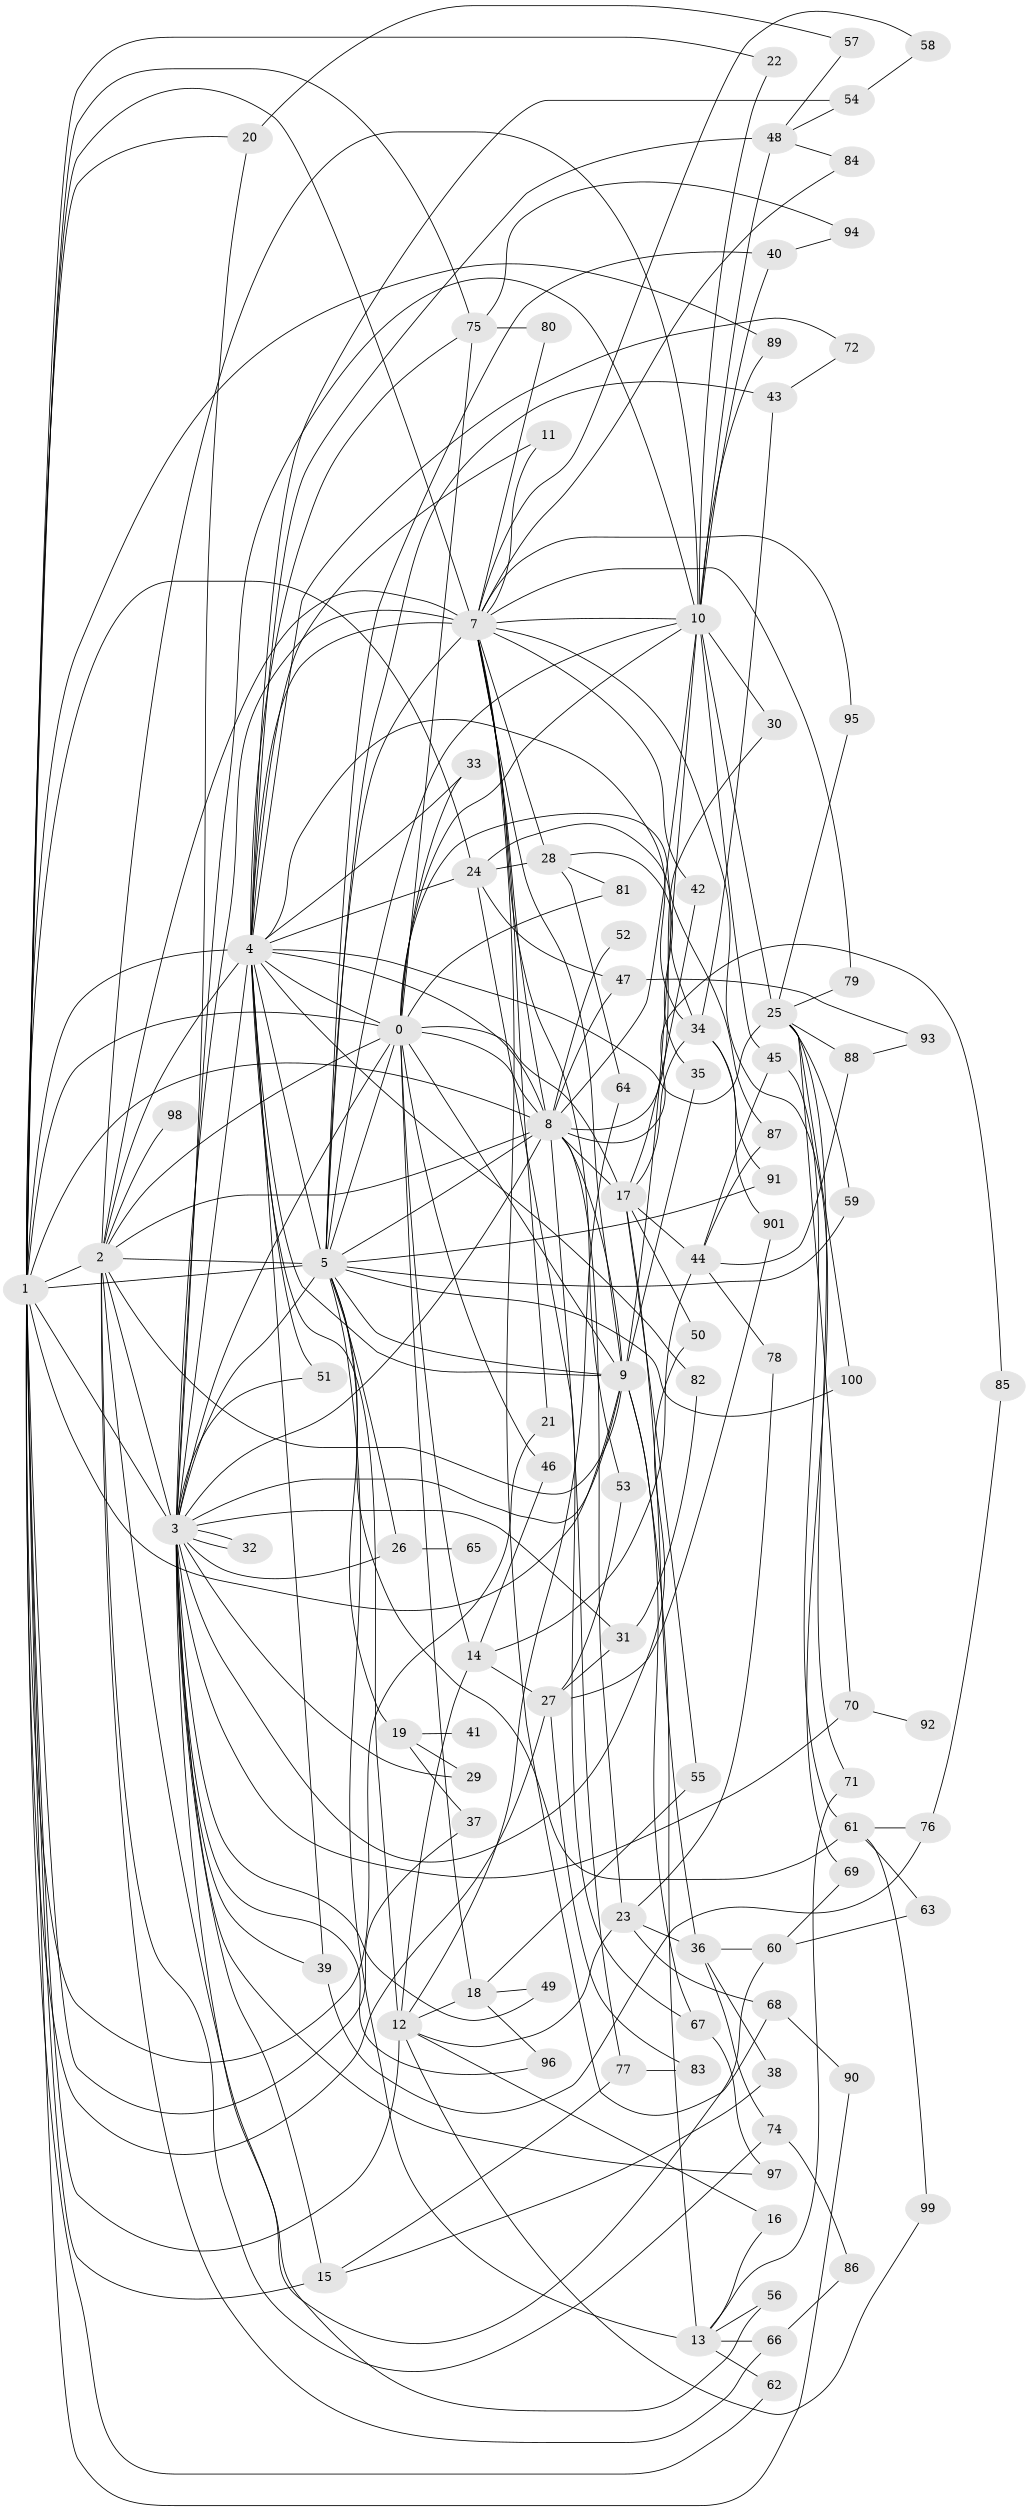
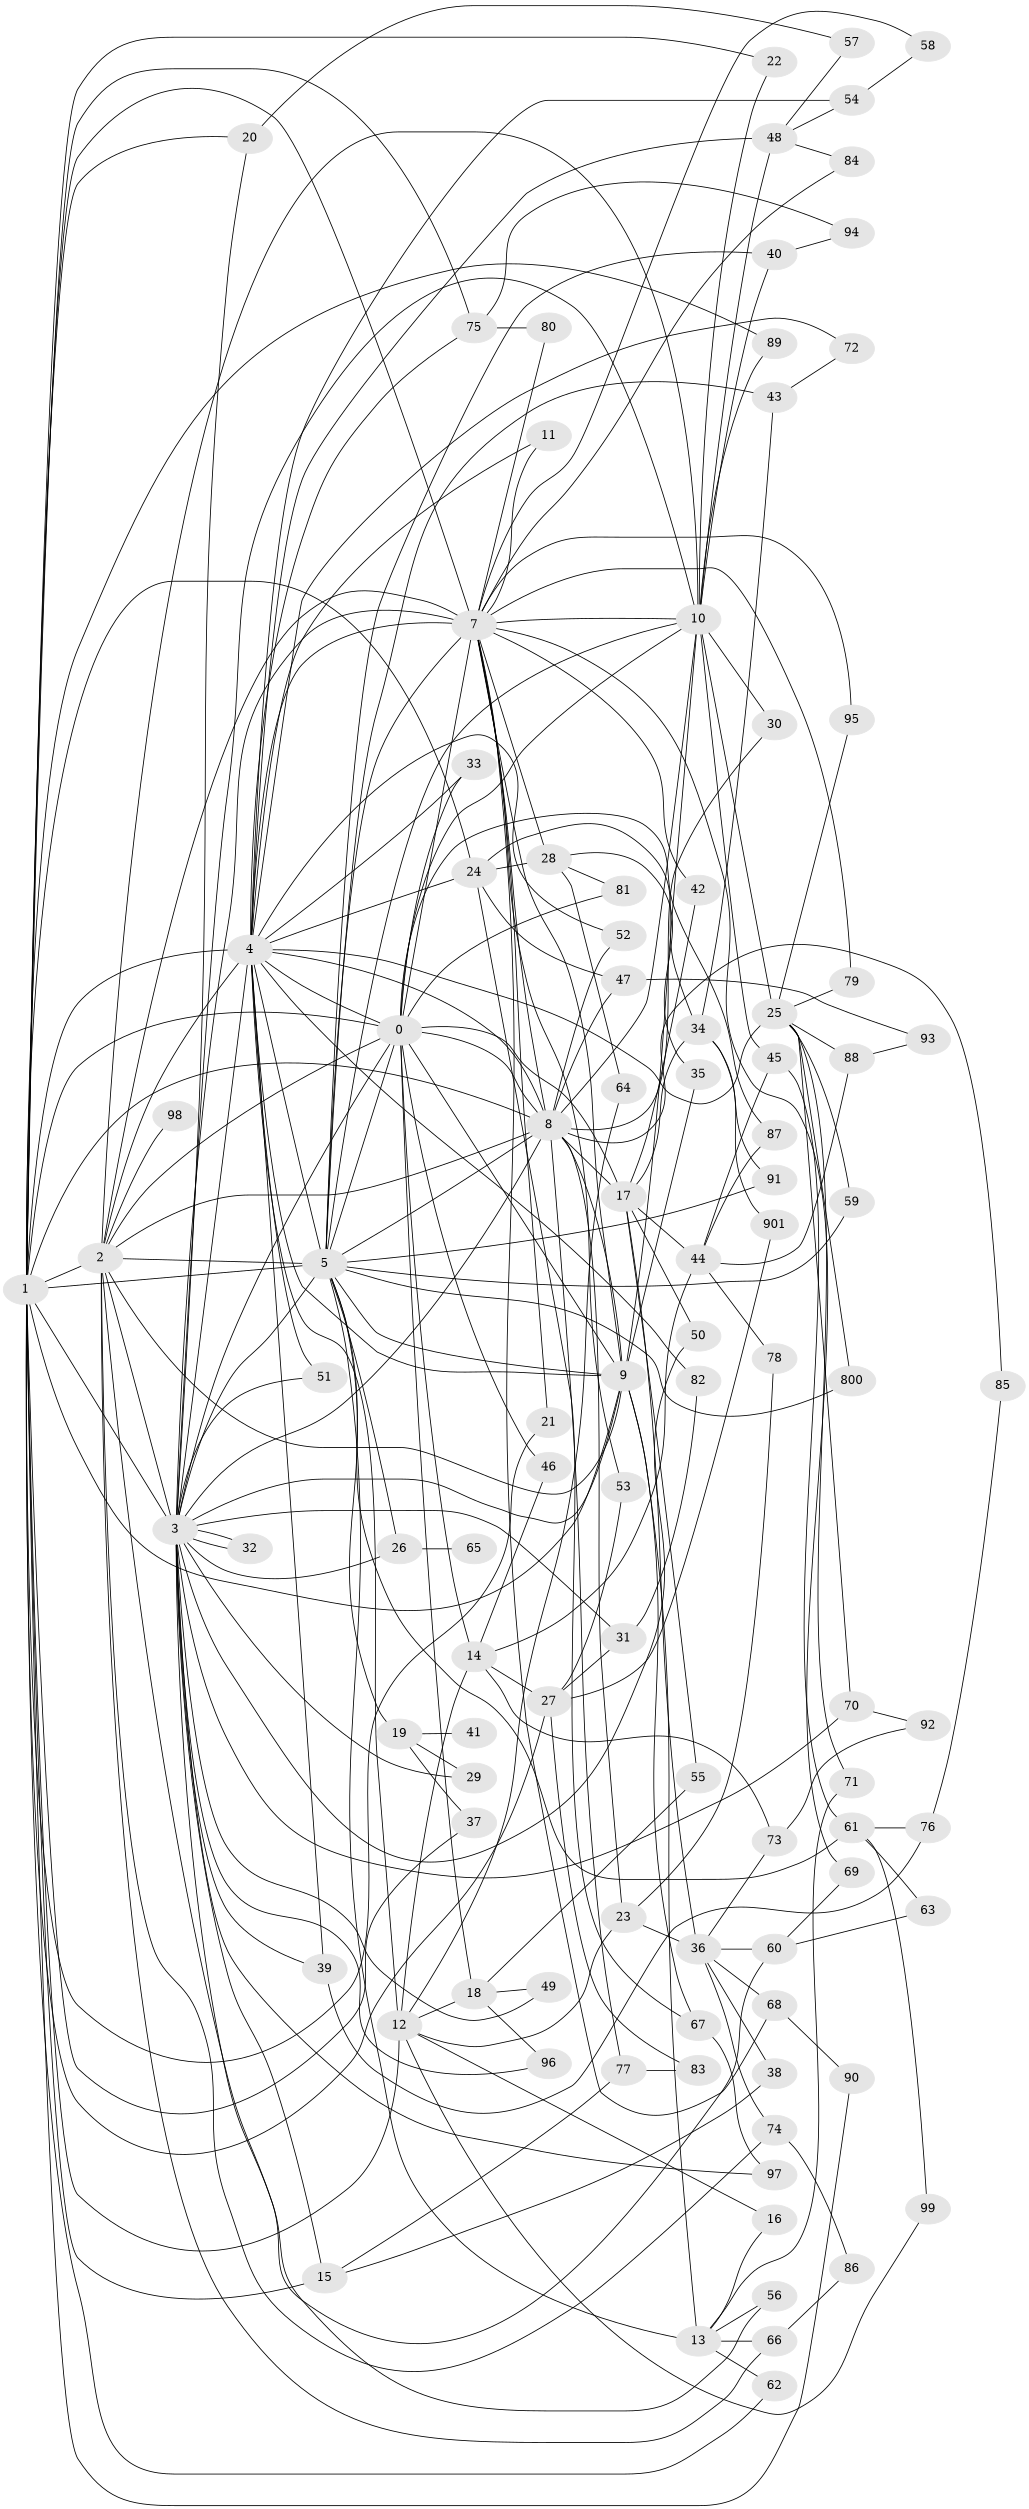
(437, 679) -> (448, 762)
(528, 737) -> (444, 746)
(852, 1381) -> (852, 1381)
none -> (775, 1841)
(687, 1978) -> (737, 1977)
